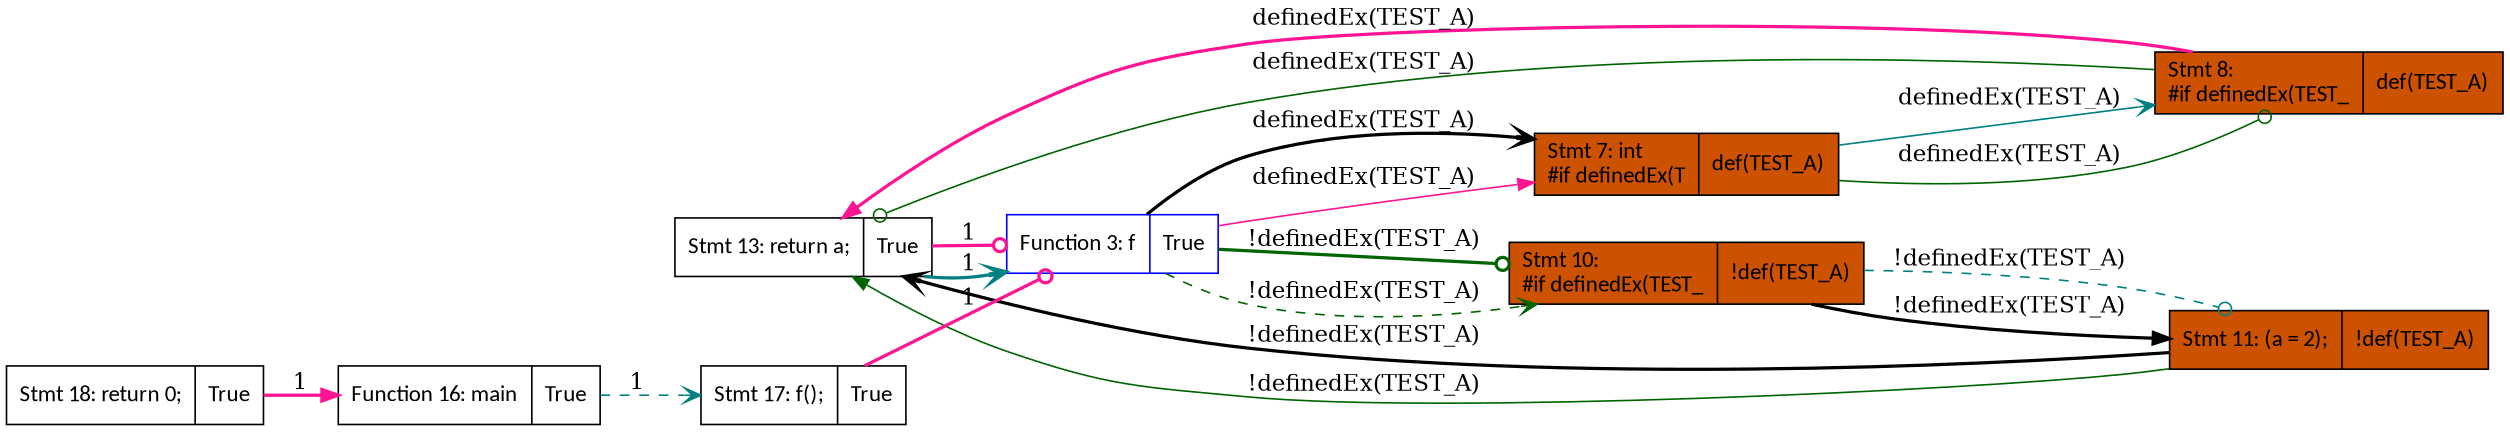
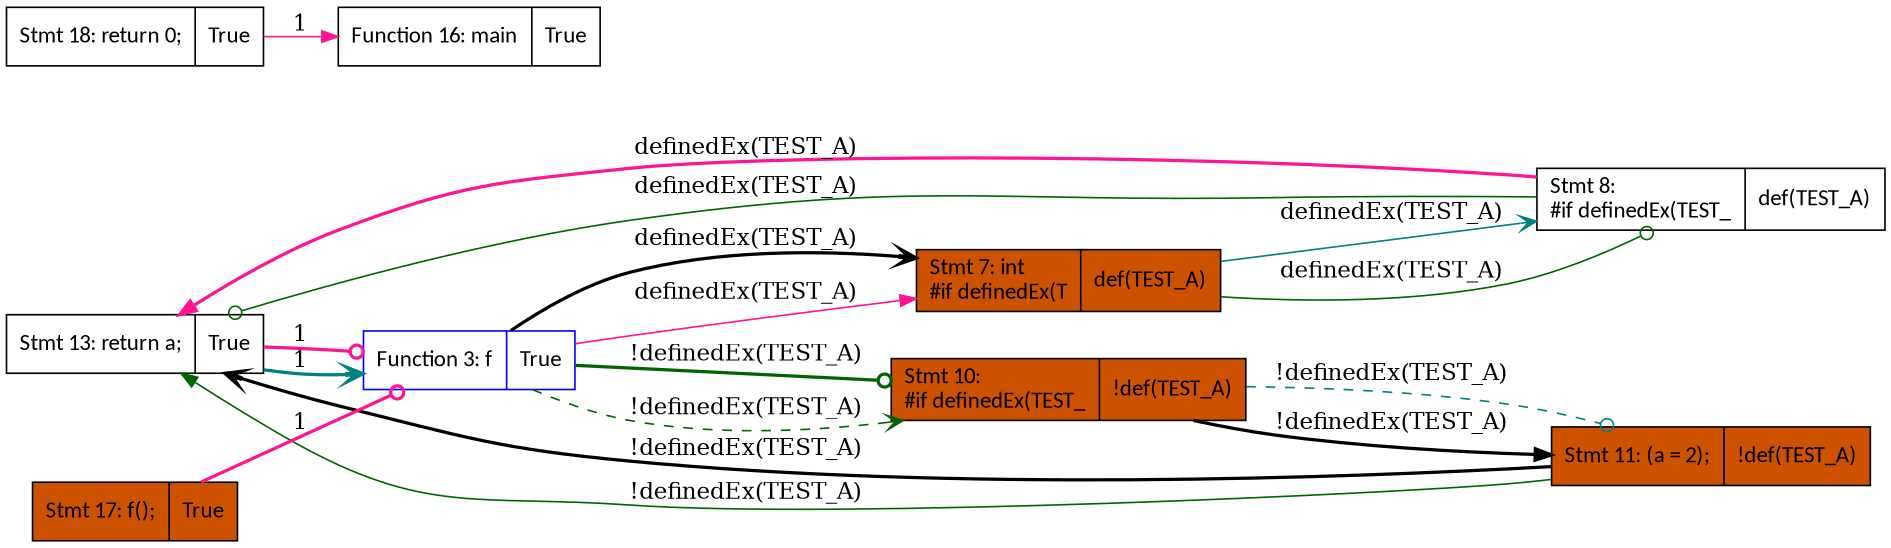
(2329, 83) -> (1711, 199)
(293, 395) -> (293, 37)
(642, 395) -> none
(803, 395) -> (135, 511)
